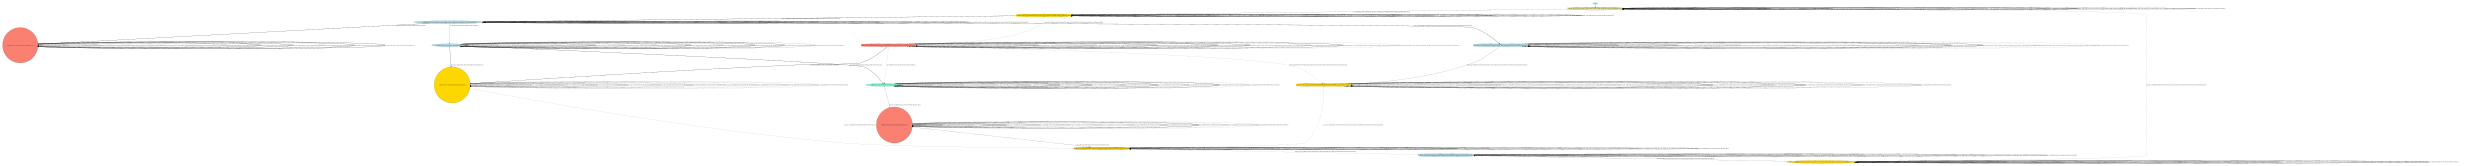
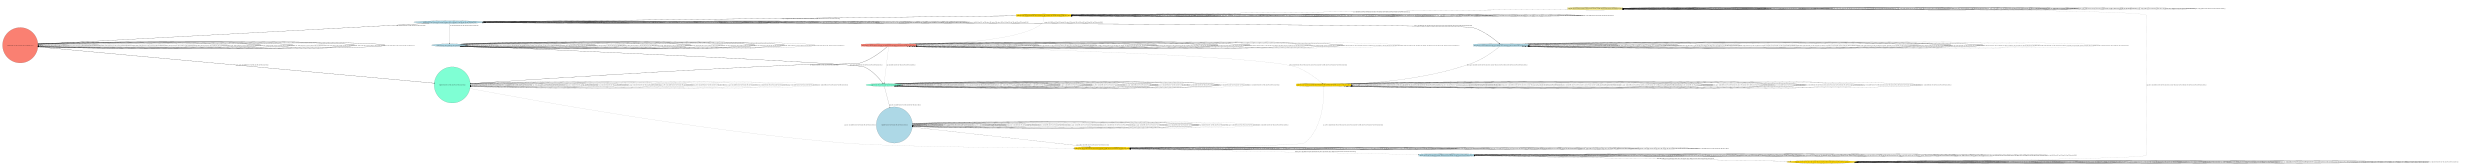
(1595, 3) -> none
(450, 57) -> (236, 65)
(452, 85) -> (452, 85)
(894, 125) -> (894, 125)
